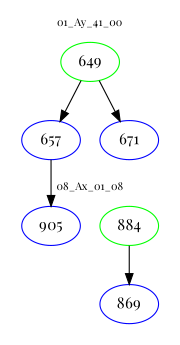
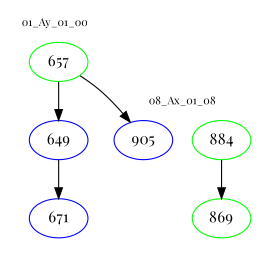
(90, 23) -> (55, 23)
(90, 62) -> (59, 140)
(73, 96) -> (59, 96)
(51, 140) -> (59, 62)
(129, 304) -> (222, 218)
